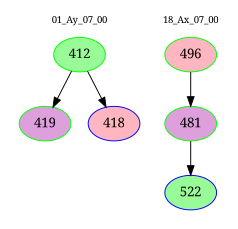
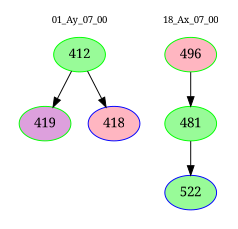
(191, 124) -> (191, 124)
